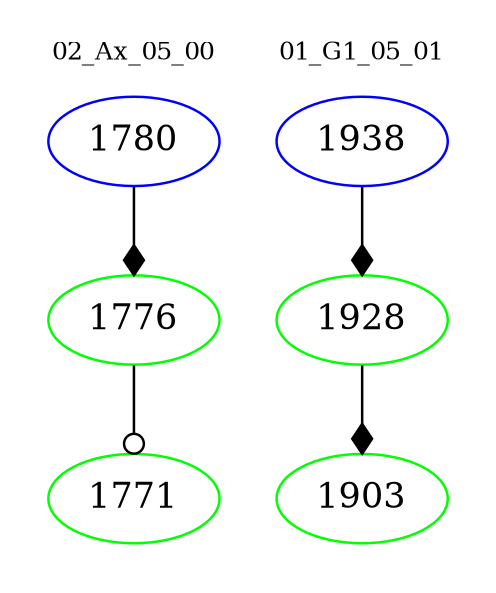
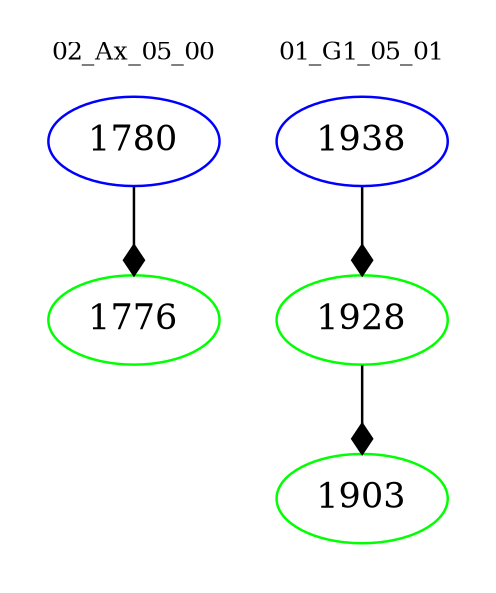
(134, 499) -> none
